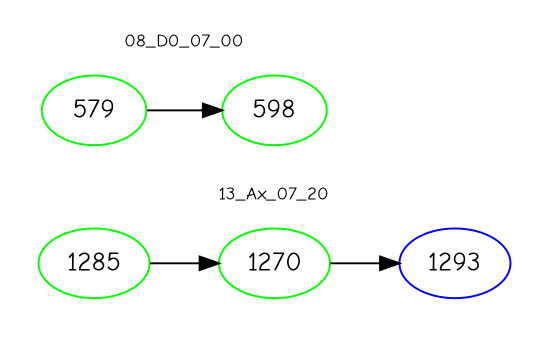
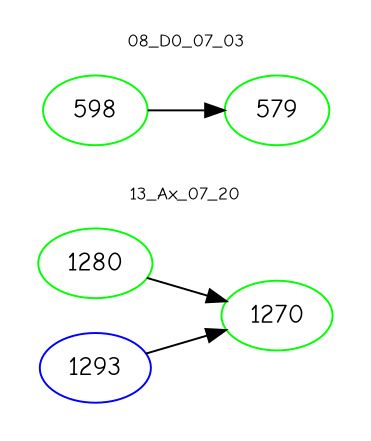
(184, 42) -> (186, 42)
(175, 110) -> (176, 110)
(94, 263) -> (95, 263)
(355, 263) -> (176, 345)
